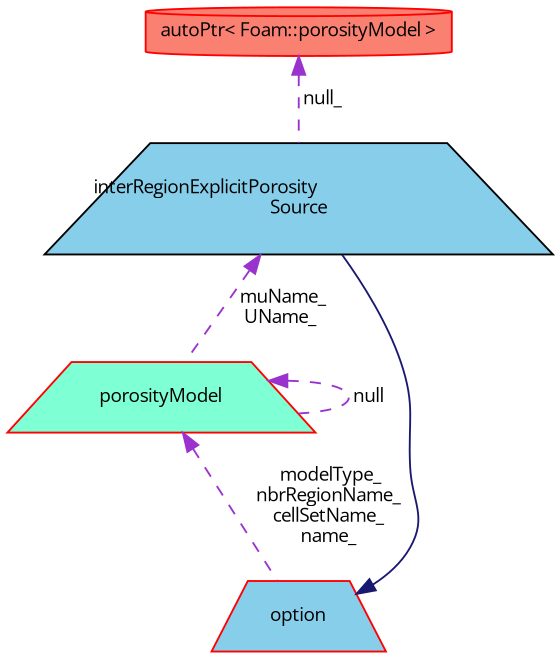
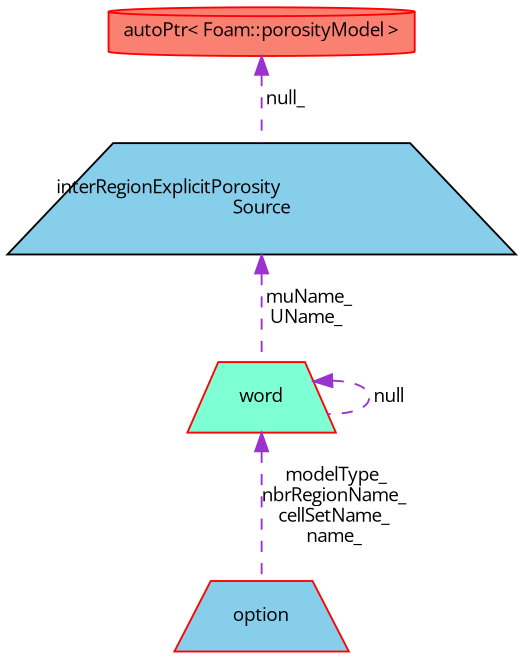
(161, 397) -> (262, 397)
(410, 421) -> none
